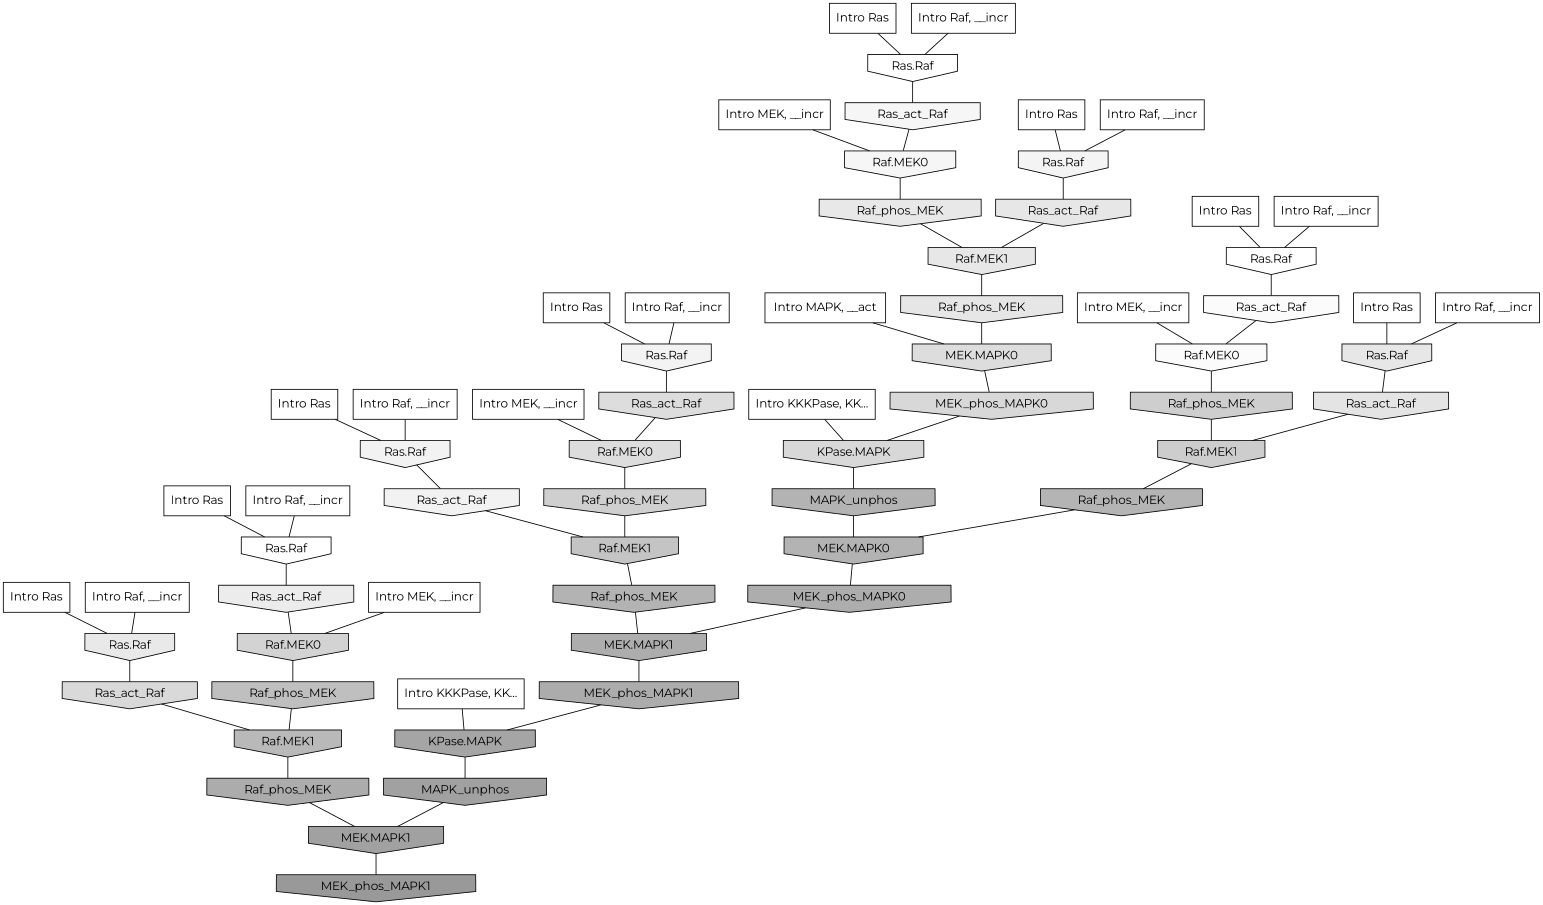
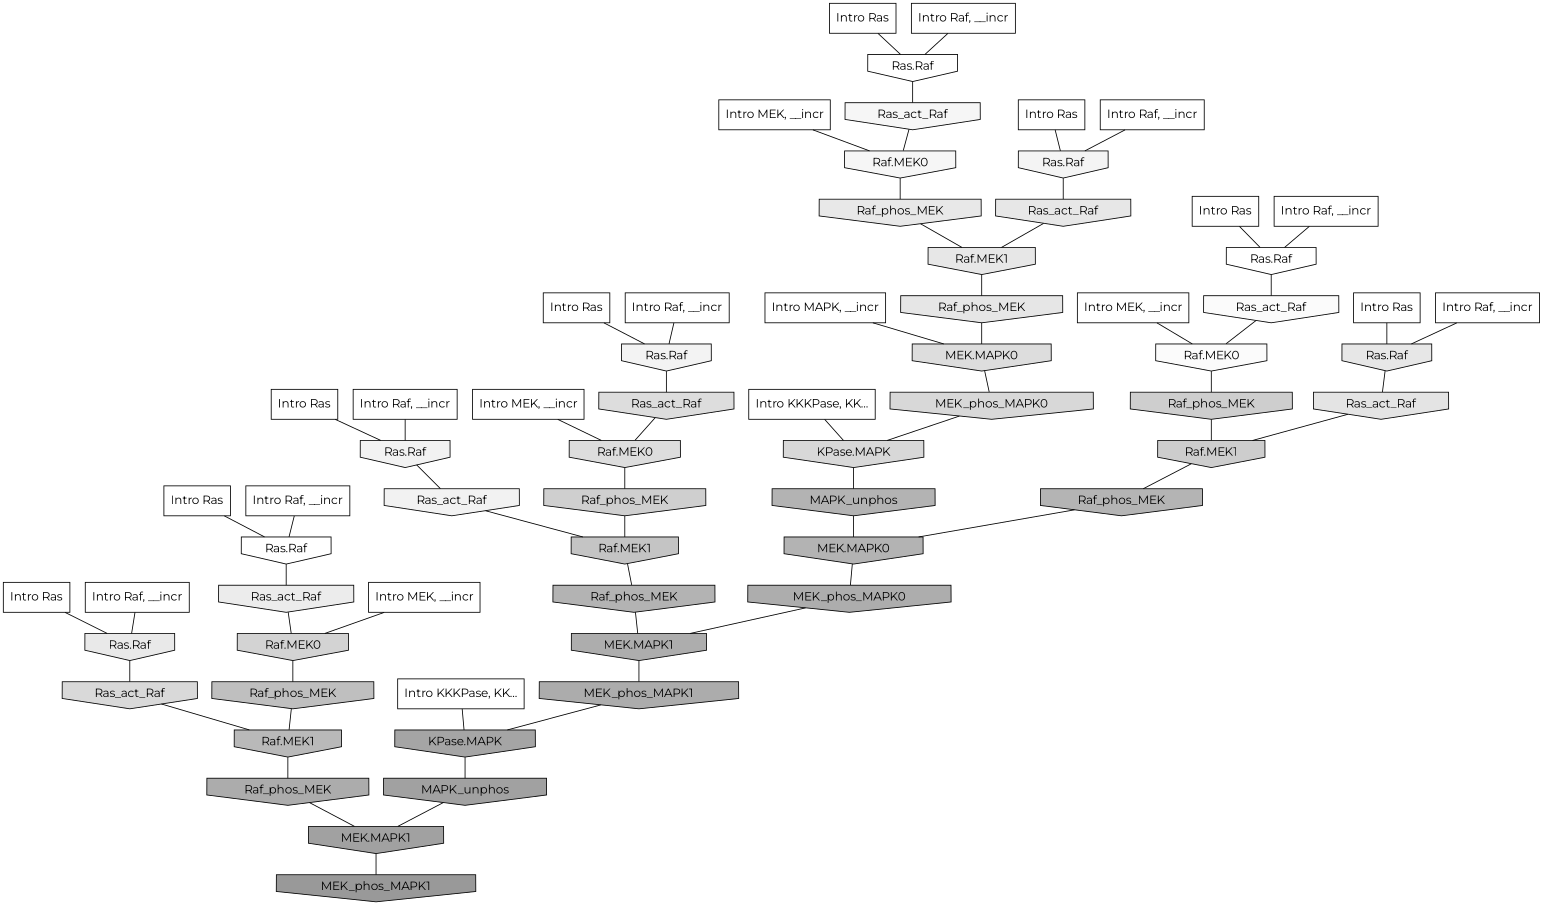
(825, 308) -> (825, 308)
